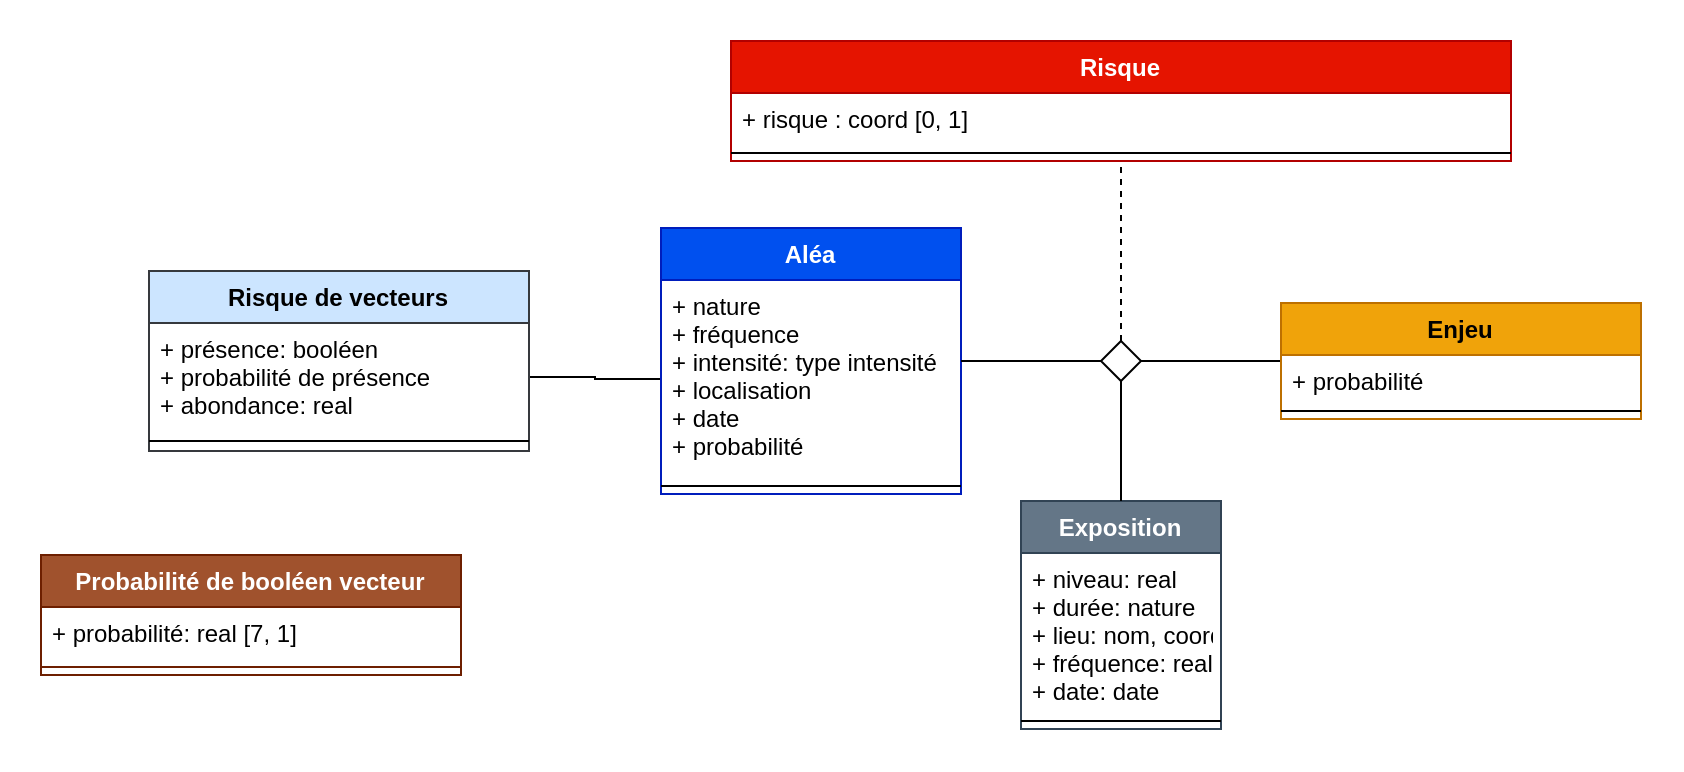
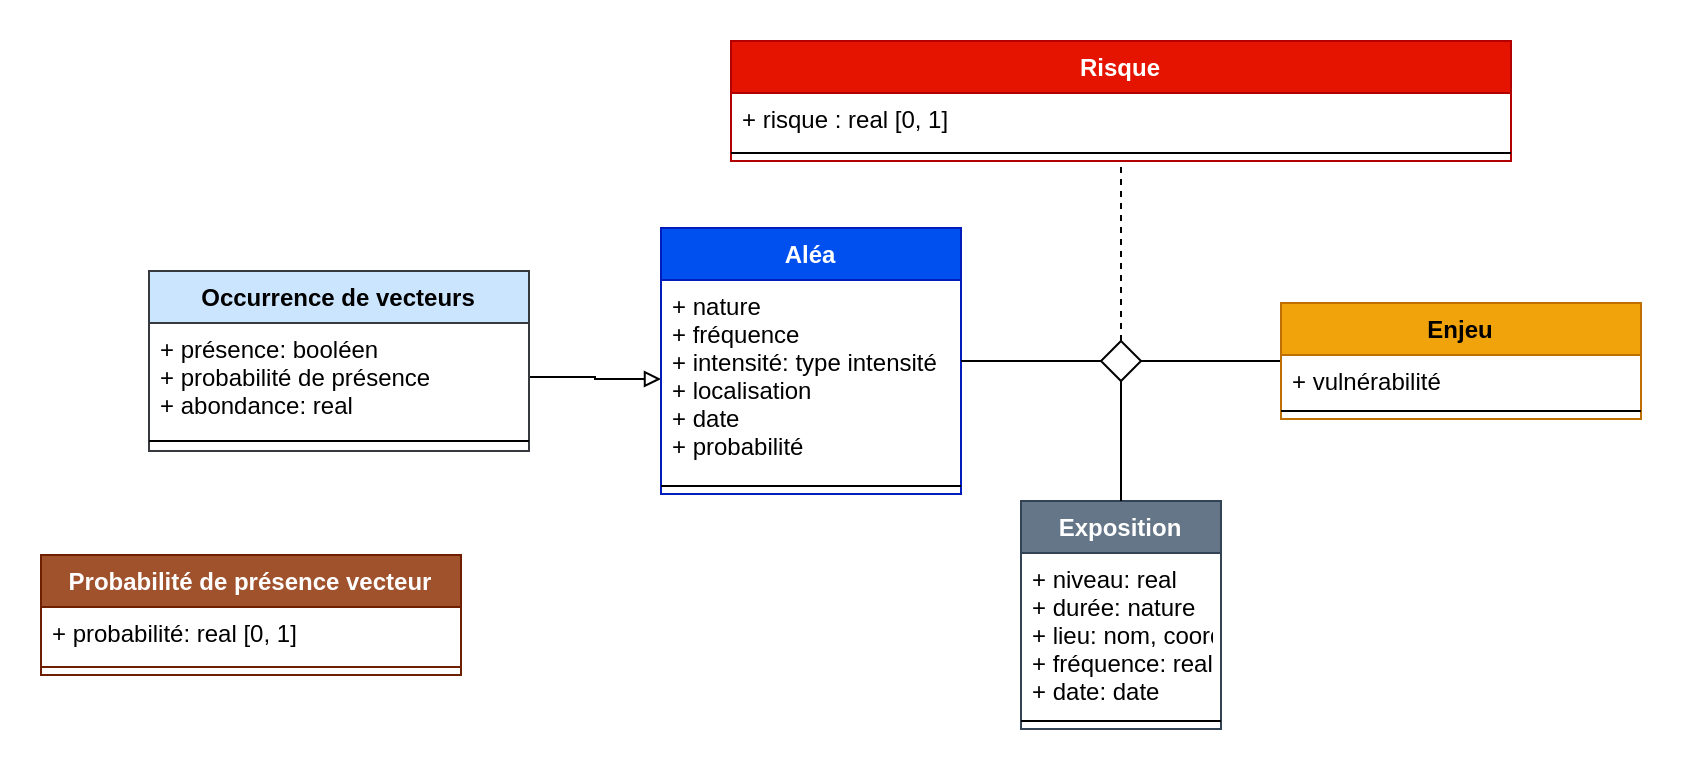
(872, 120) -> (862, 120)
(338, 298) -> (338, 298)
(650, 379) -> (643, 379)
(1367, 382) -> (1377, 382)
(251, 583) -> (251, 583)
(197, 635) -> (197, 635)
